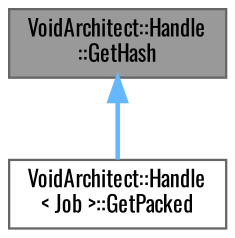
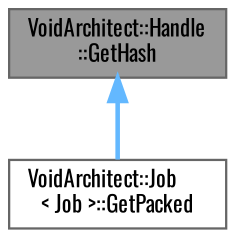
(118, 194) -> (118, 194)
